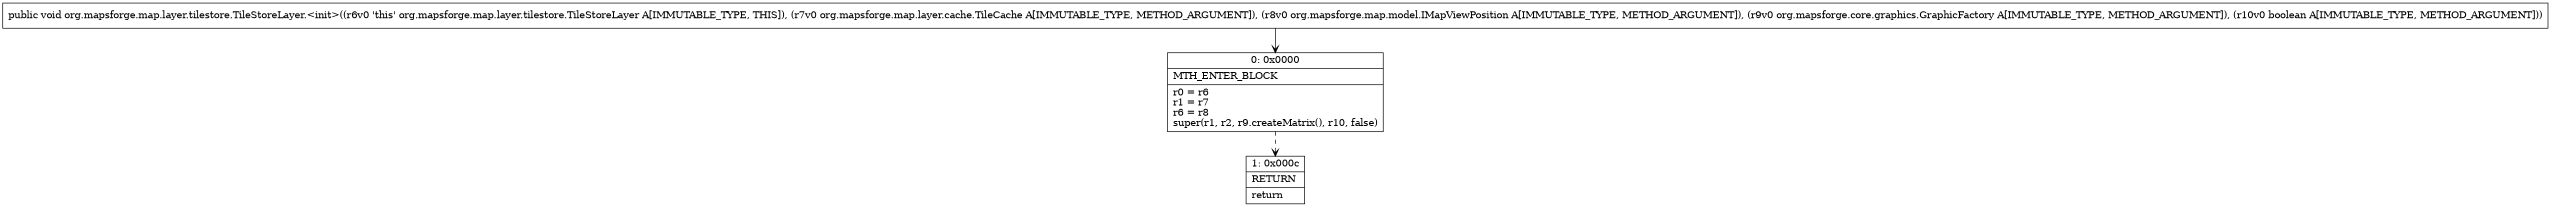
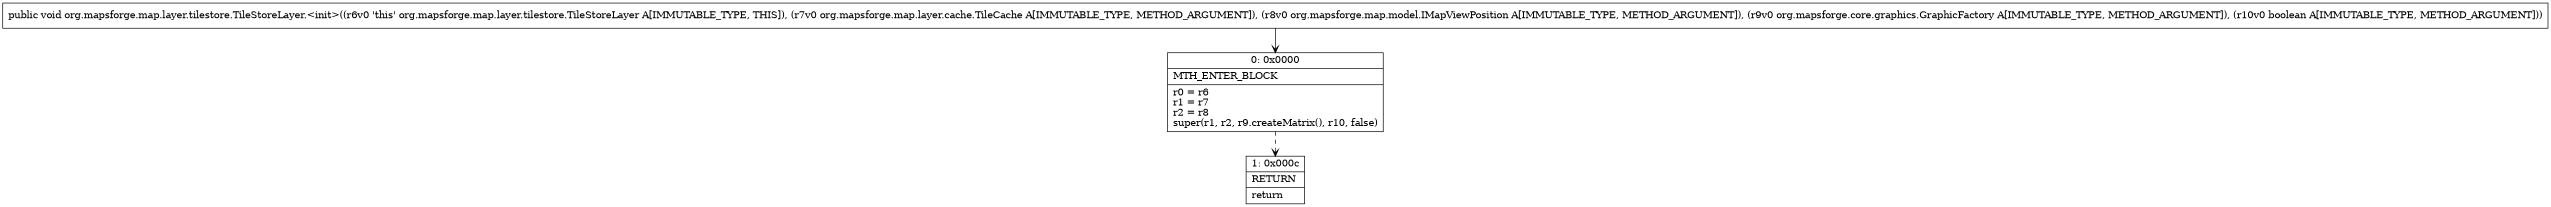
(1191, 113) -> (1191, 113)
